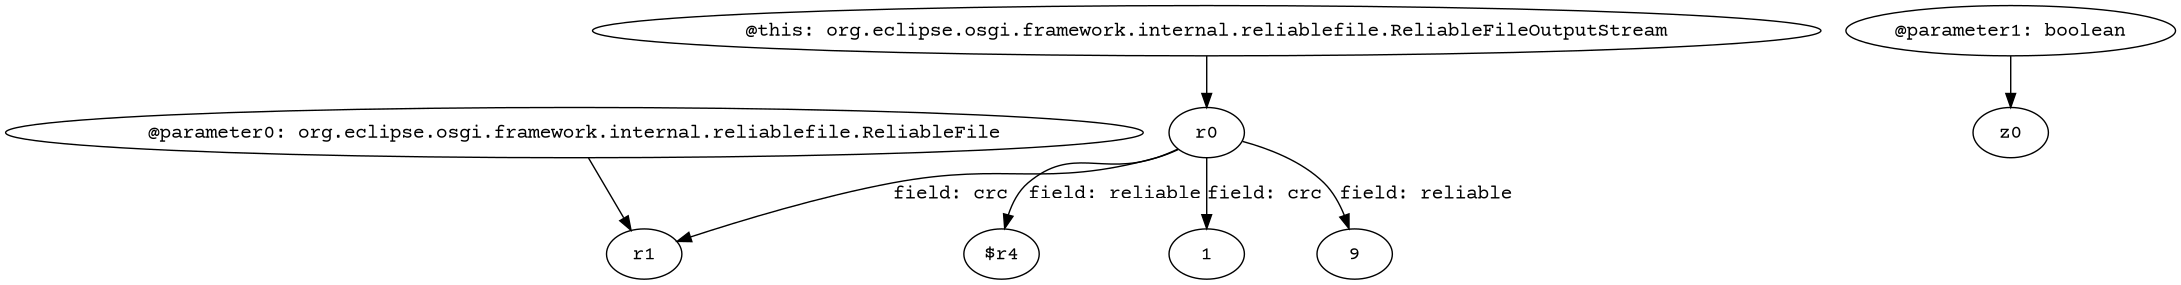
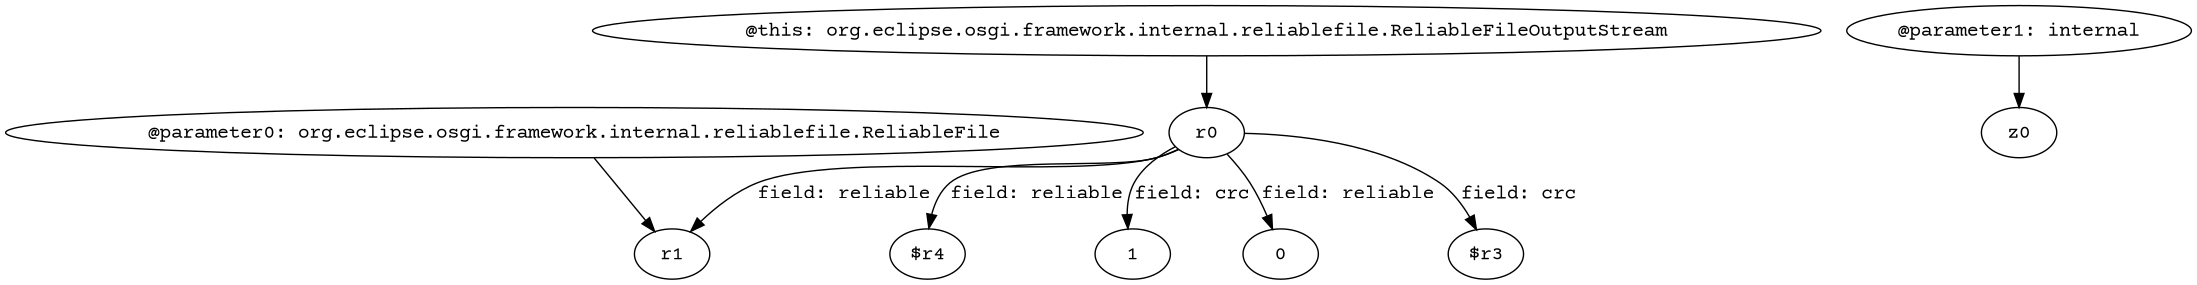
(2011, 31) -> (2019, 31)
(951, 193) -> (844, 193)
(1355, 254) -> (1281, 254)
none -> (1486, 254)
